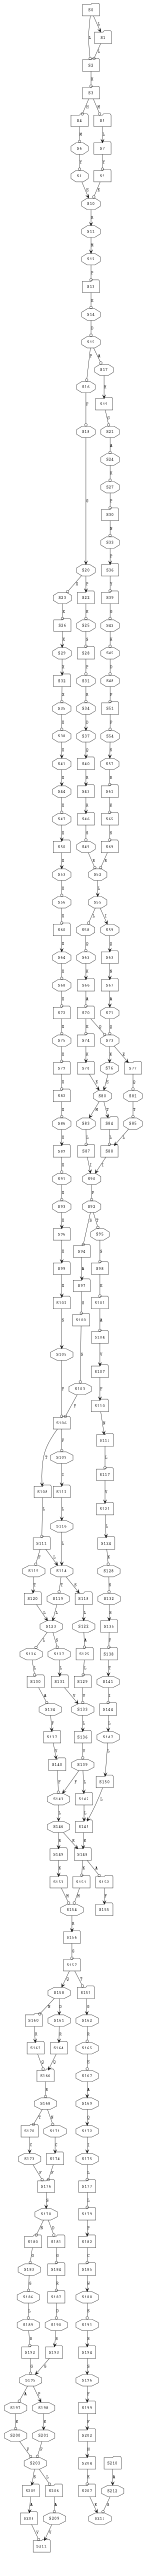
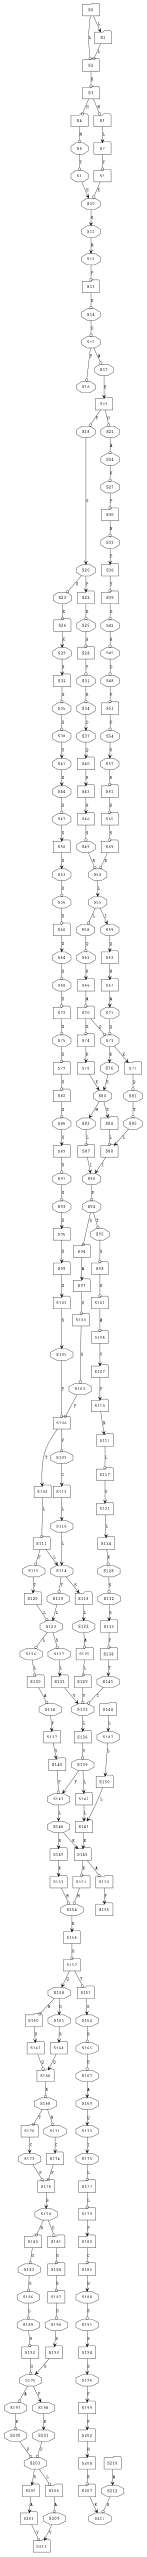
(86, 408) -> (96, 417)
(41, 1611) -> (41, 1611)
(108, 1694) -> (96, 1695)
